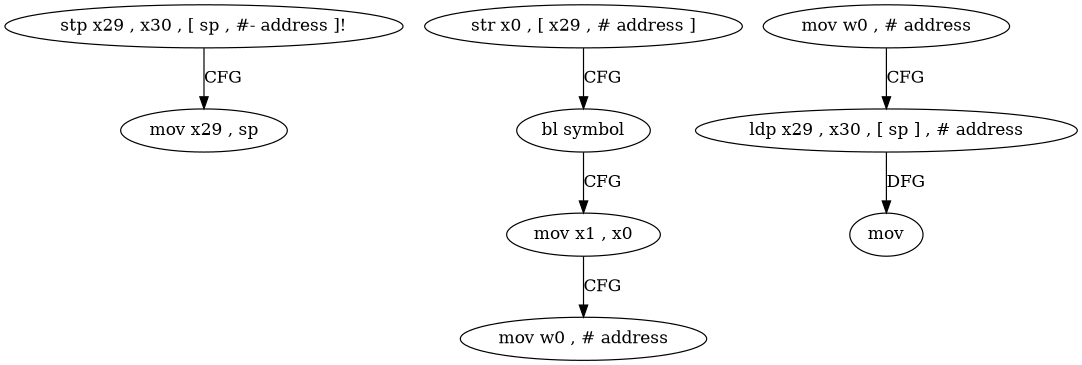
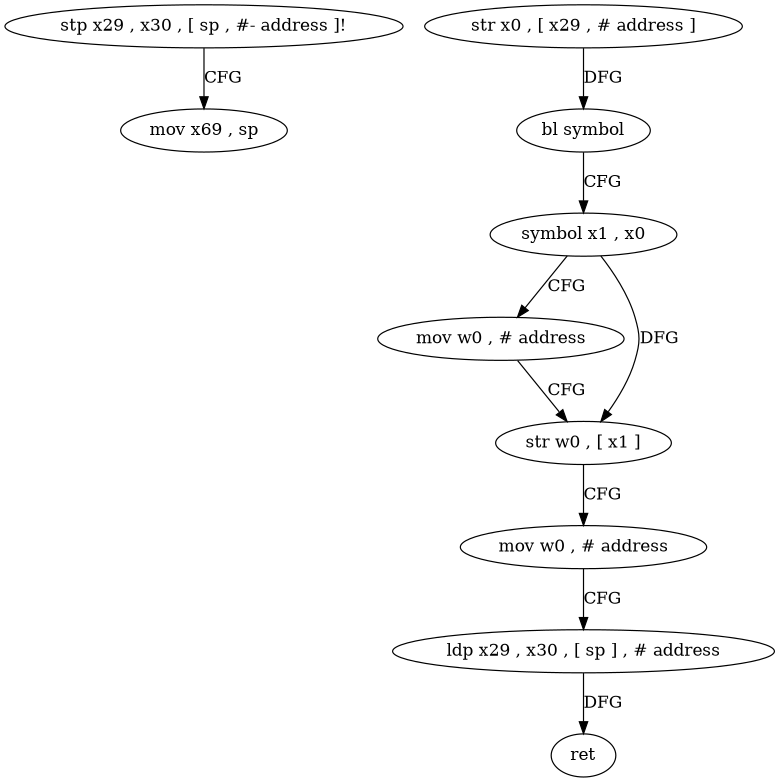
(603, 78) -> (603, 78)
(204, 130) -> (204, 130)
(584, 235) -> (584, 235)
(886, 235) -> (584, 755)
none -> (584, 443)
